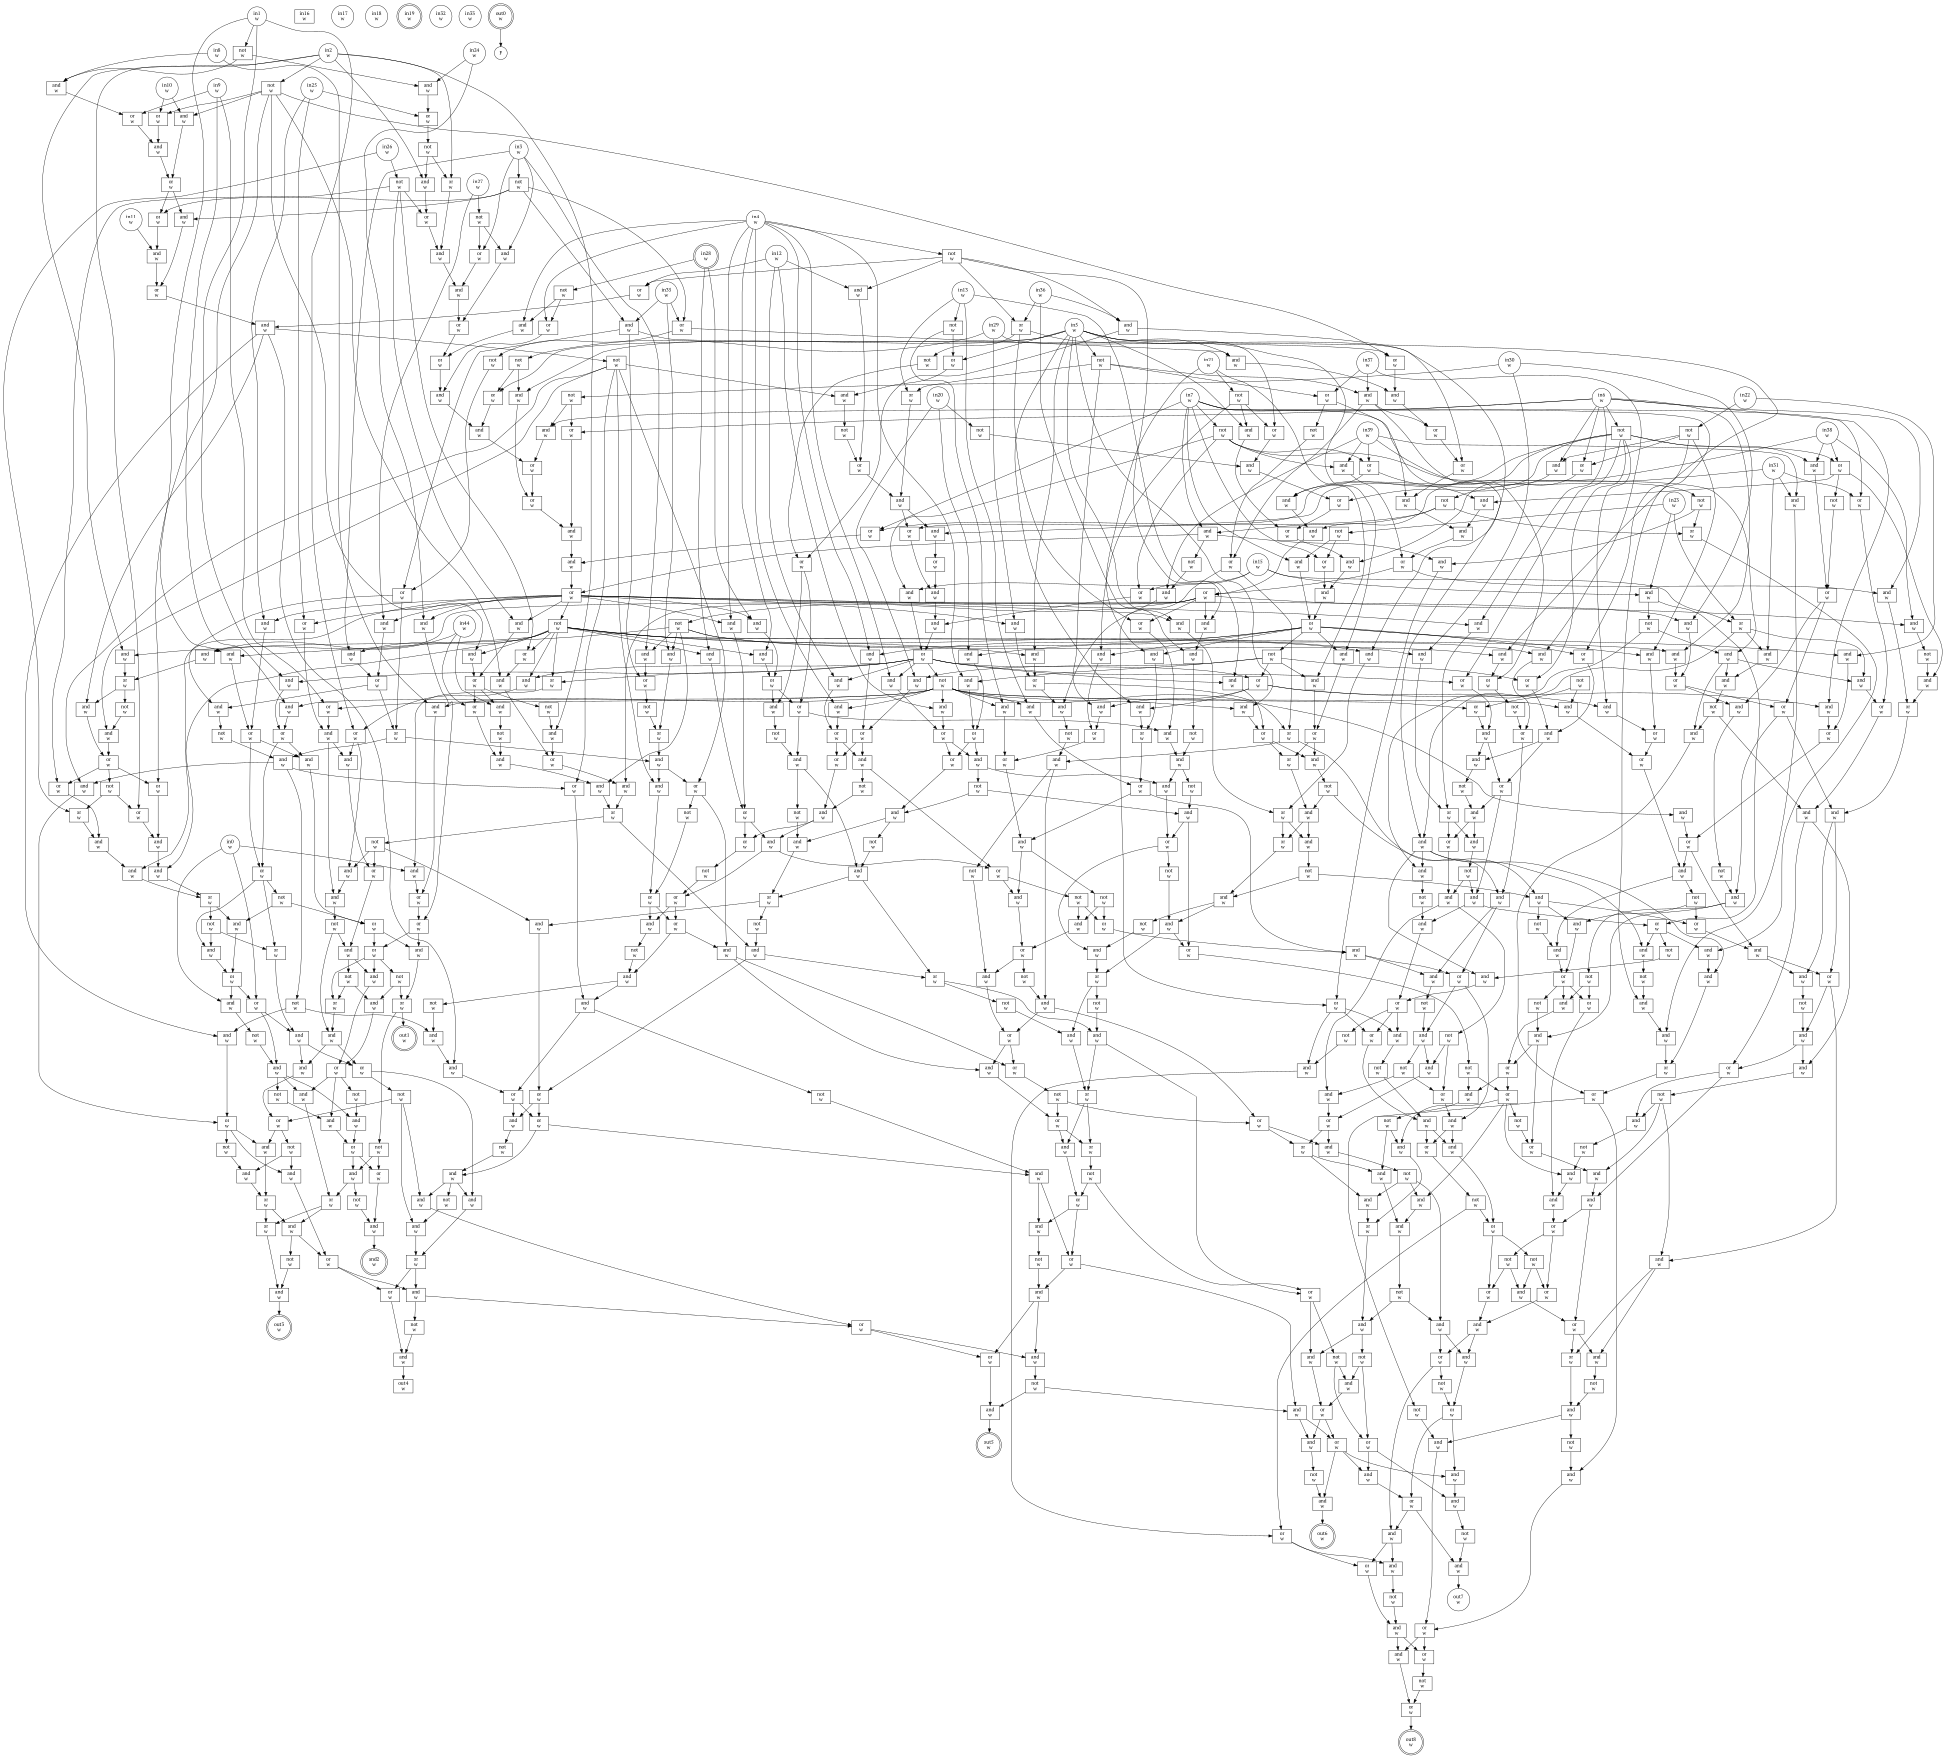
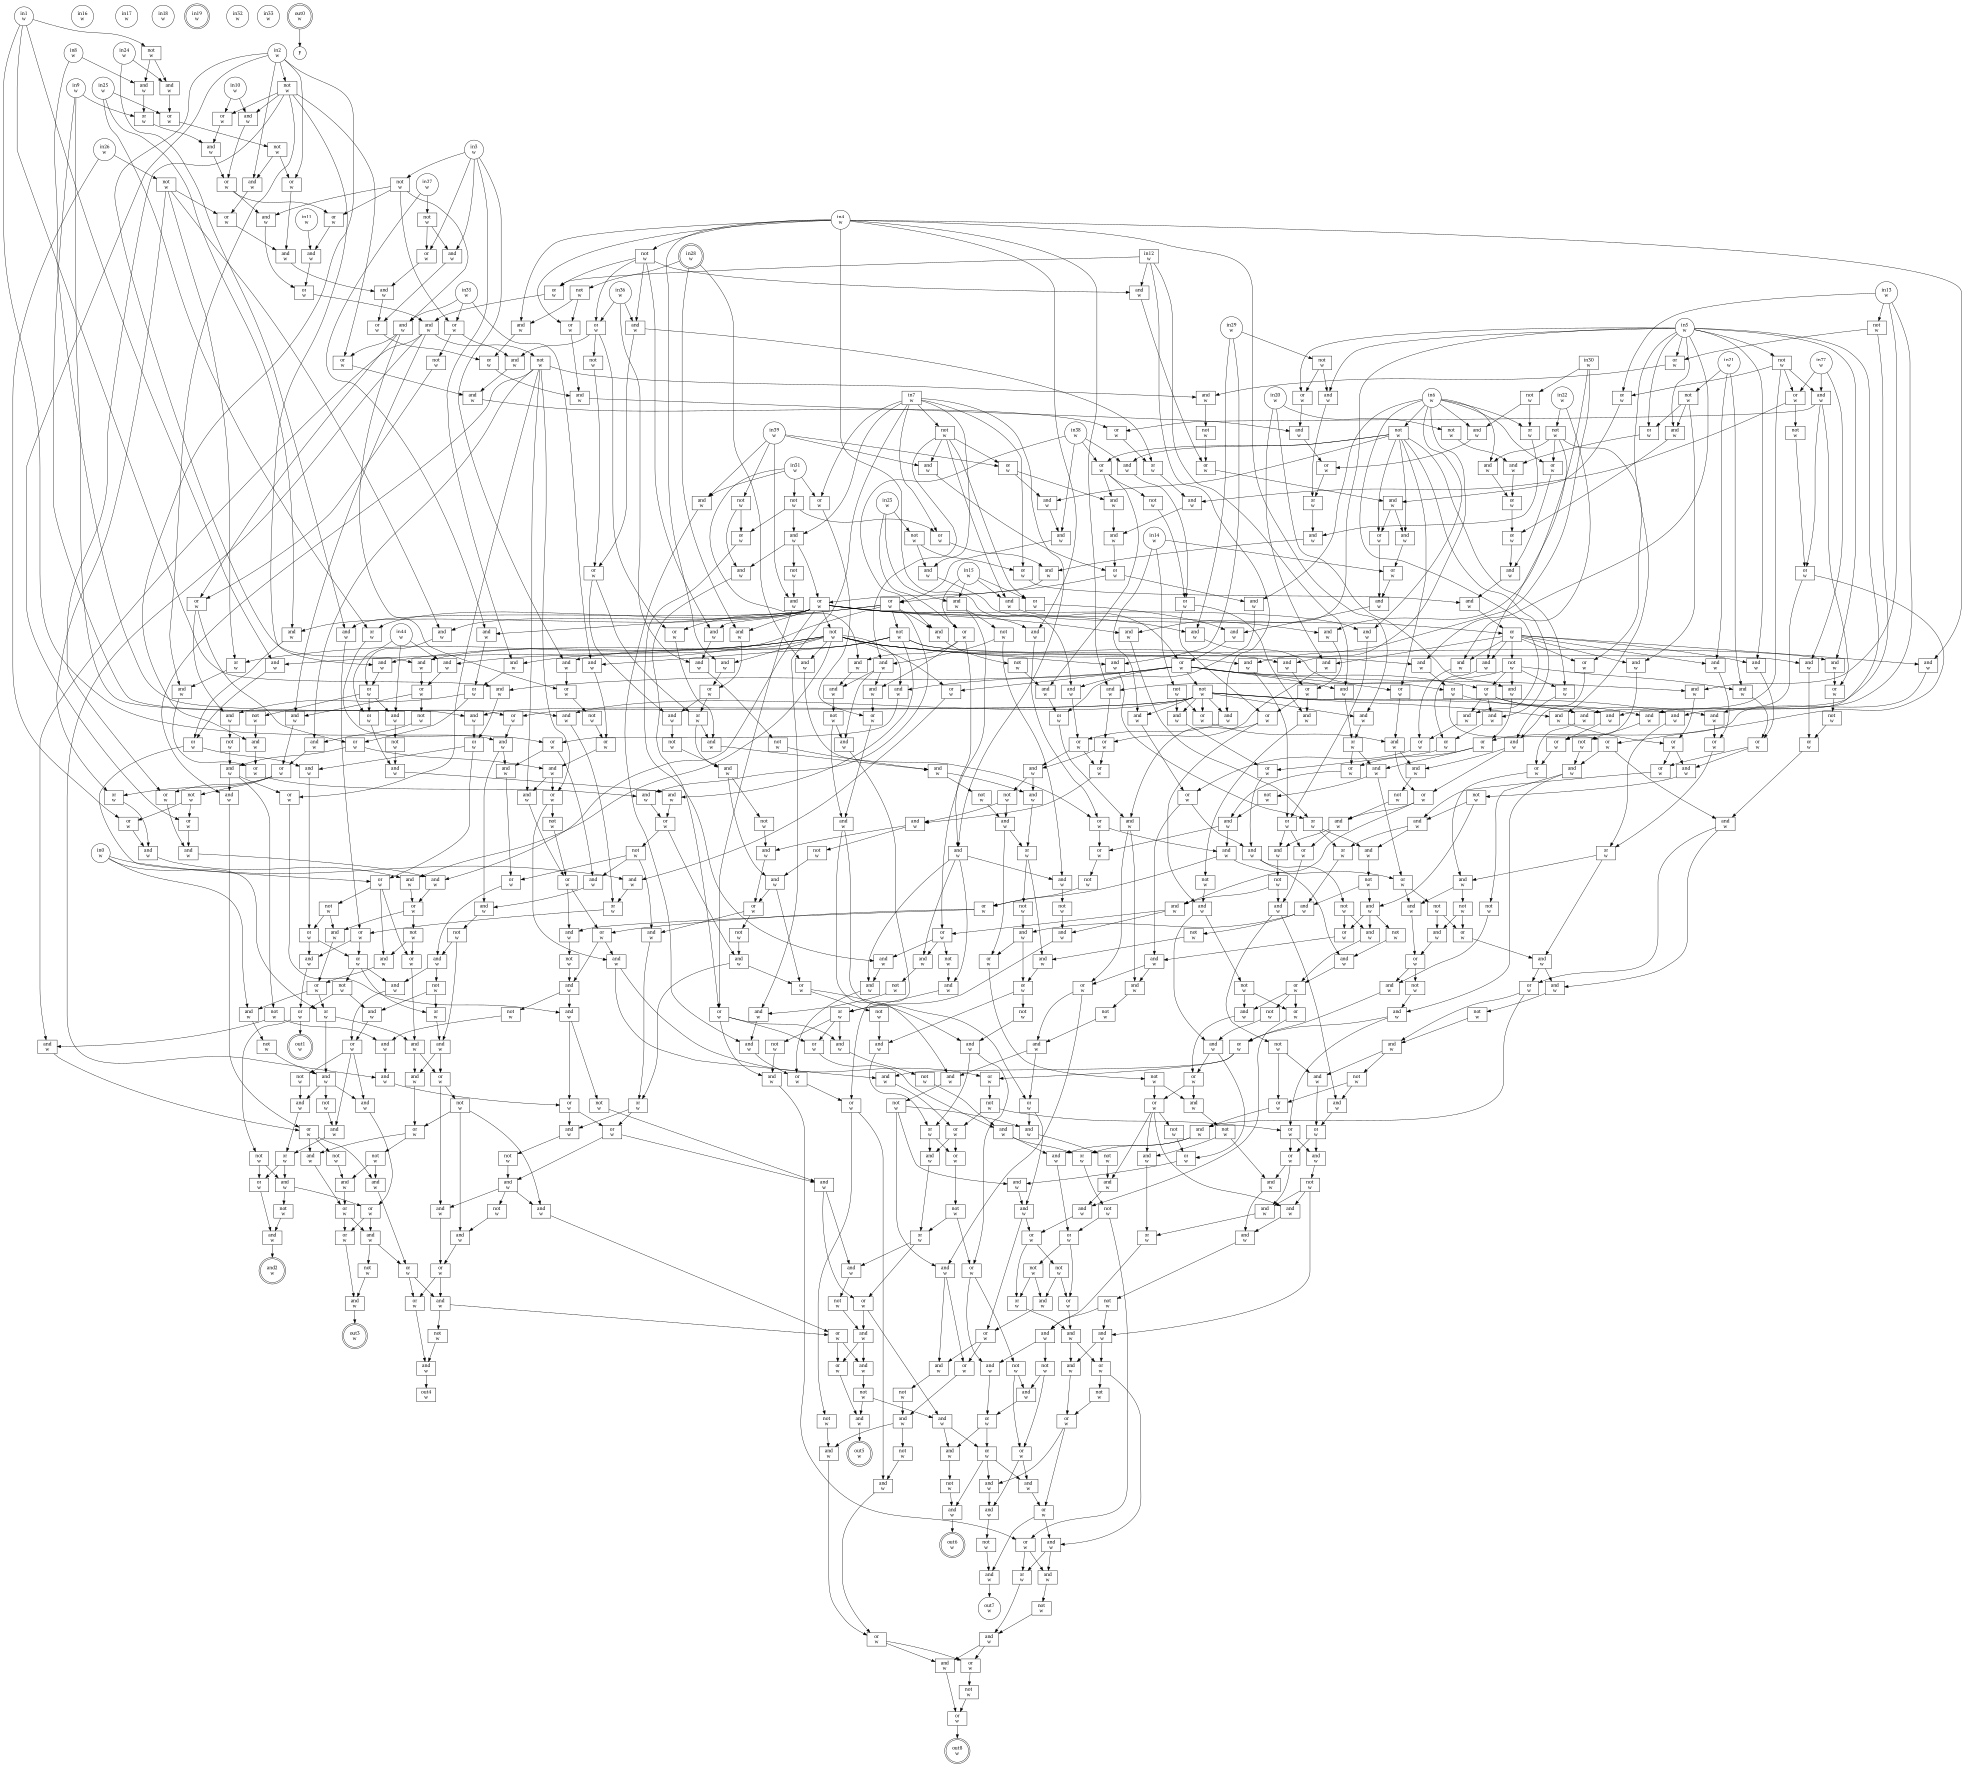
(304, 16) -> (82, 16)
(777, 256) -> (1149, 256)
(1368, 363) -> (1821, 363)
(1510, 363) -> (1589, 363)
(1190, 398) -> (912, 398)
none -> (1154, 538)
